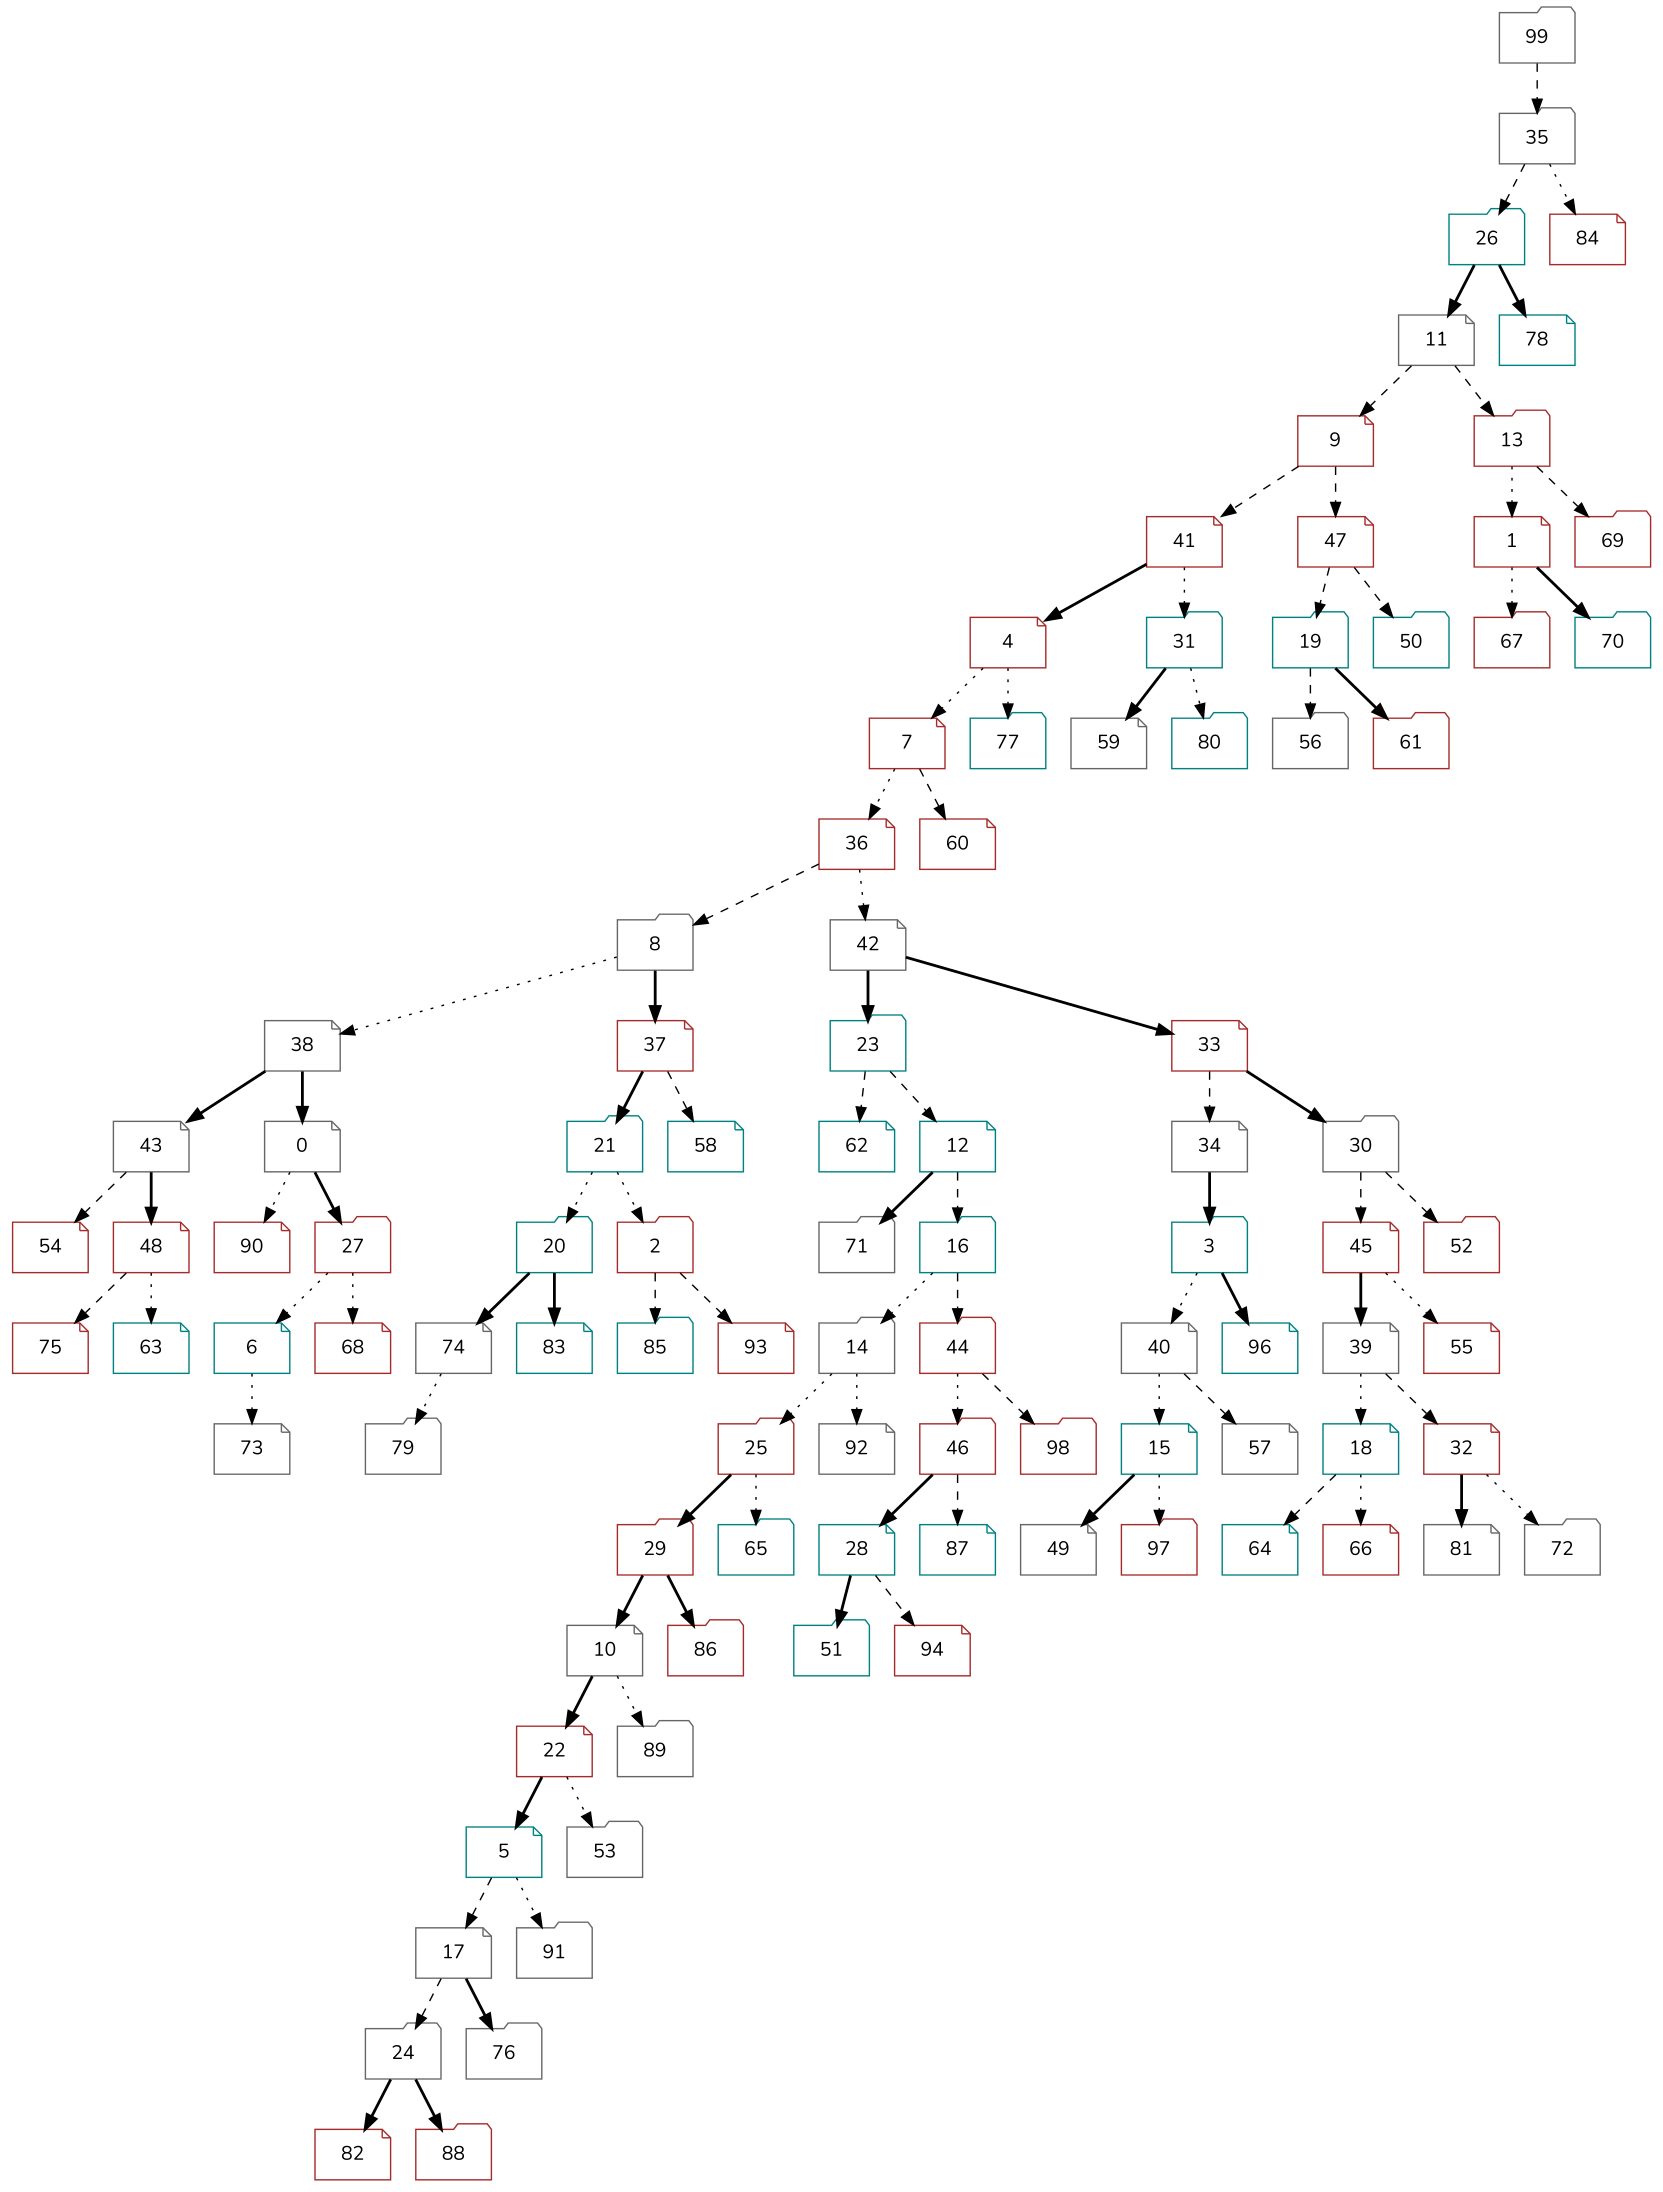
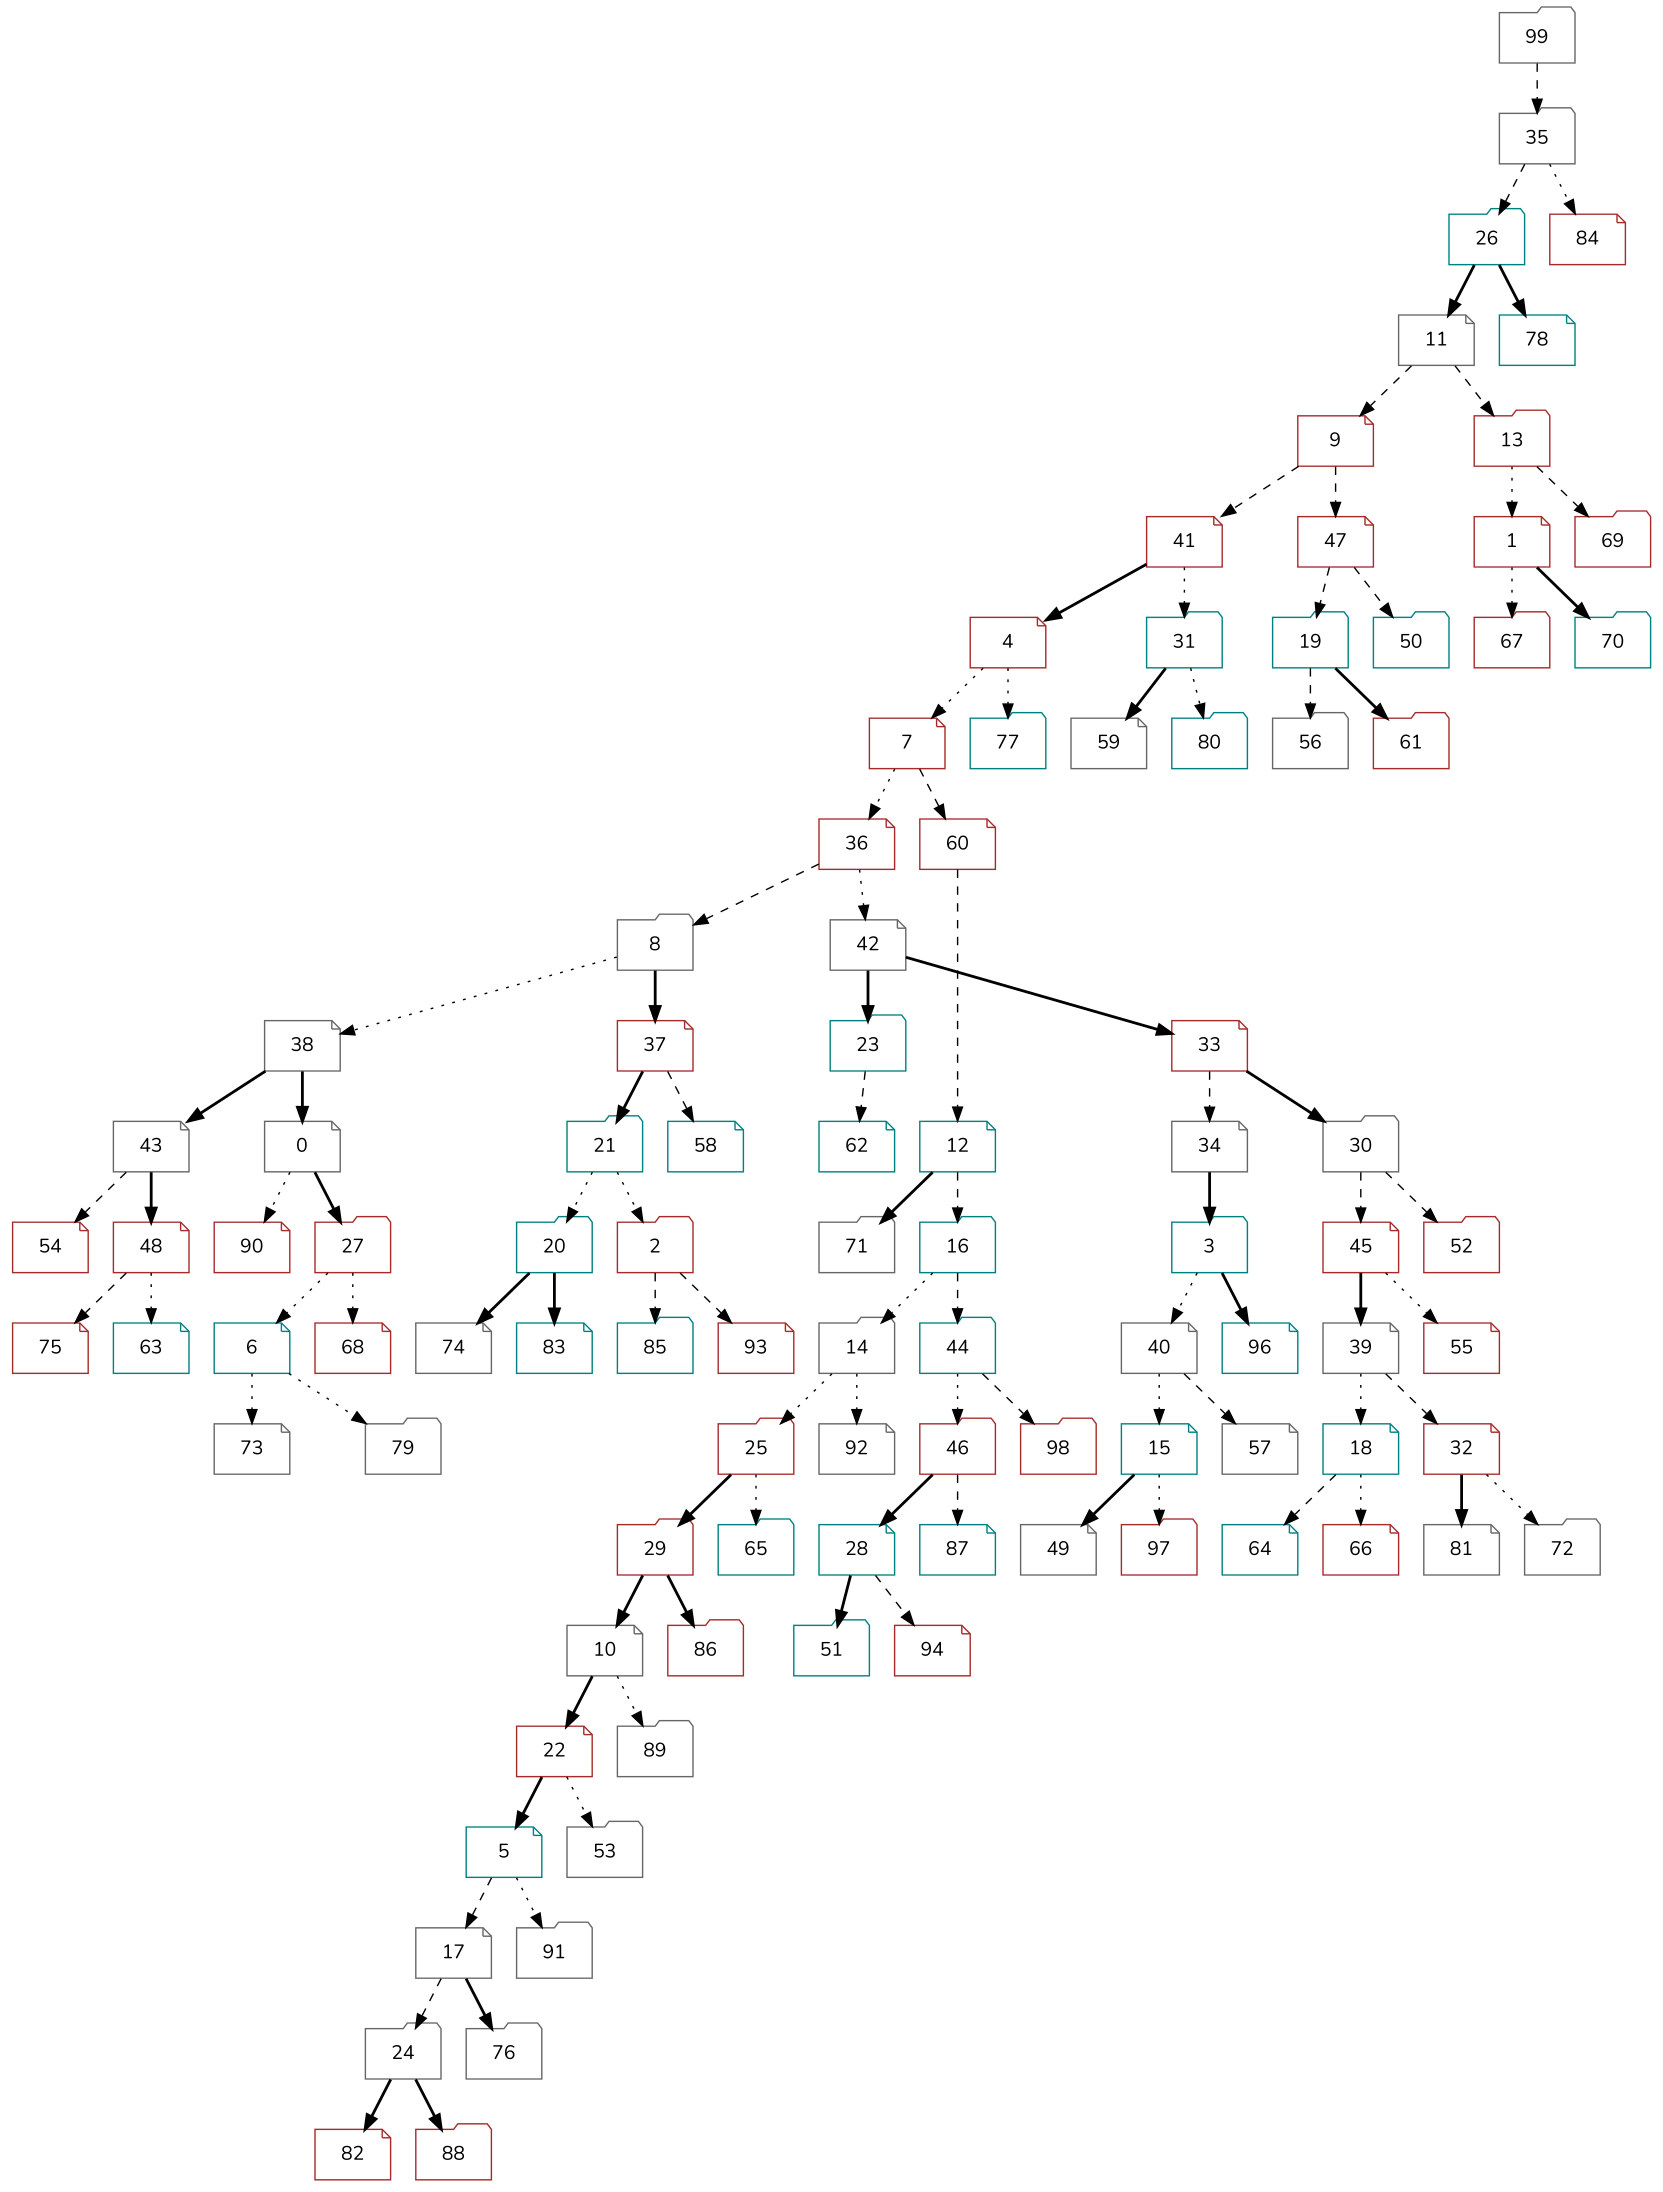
(908, 1091) -> (958, 988)
(958, 1348) -> (958, 1348)
(432, 1392) -> (322, 1395)
